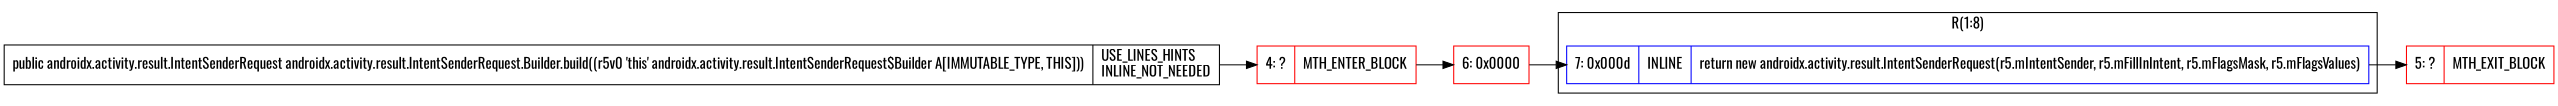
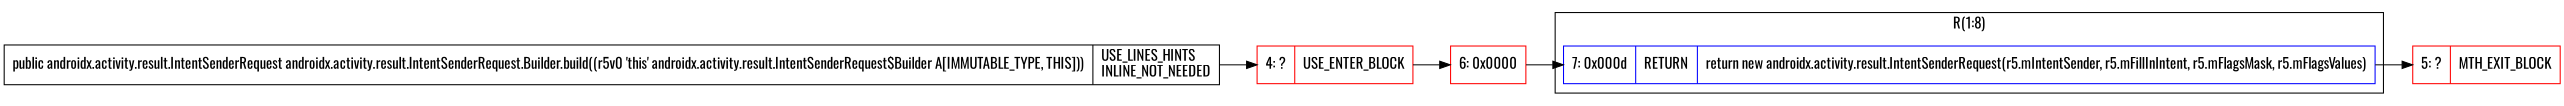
(1355, 64) -> (1354, 64)
(1665, 64) -> (1667, 64)
